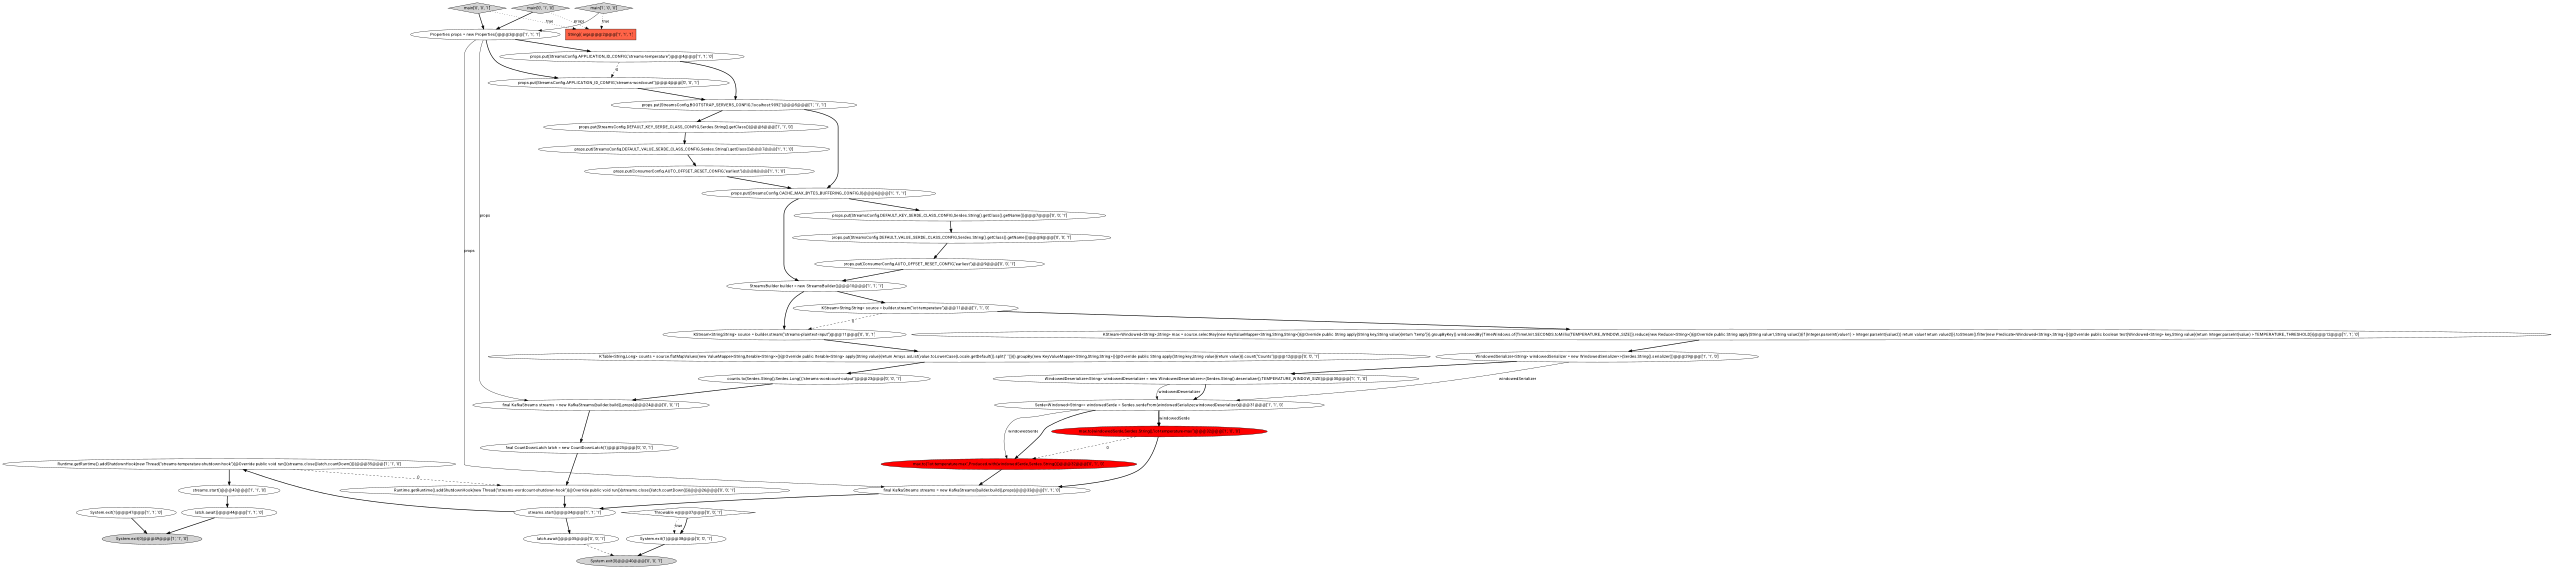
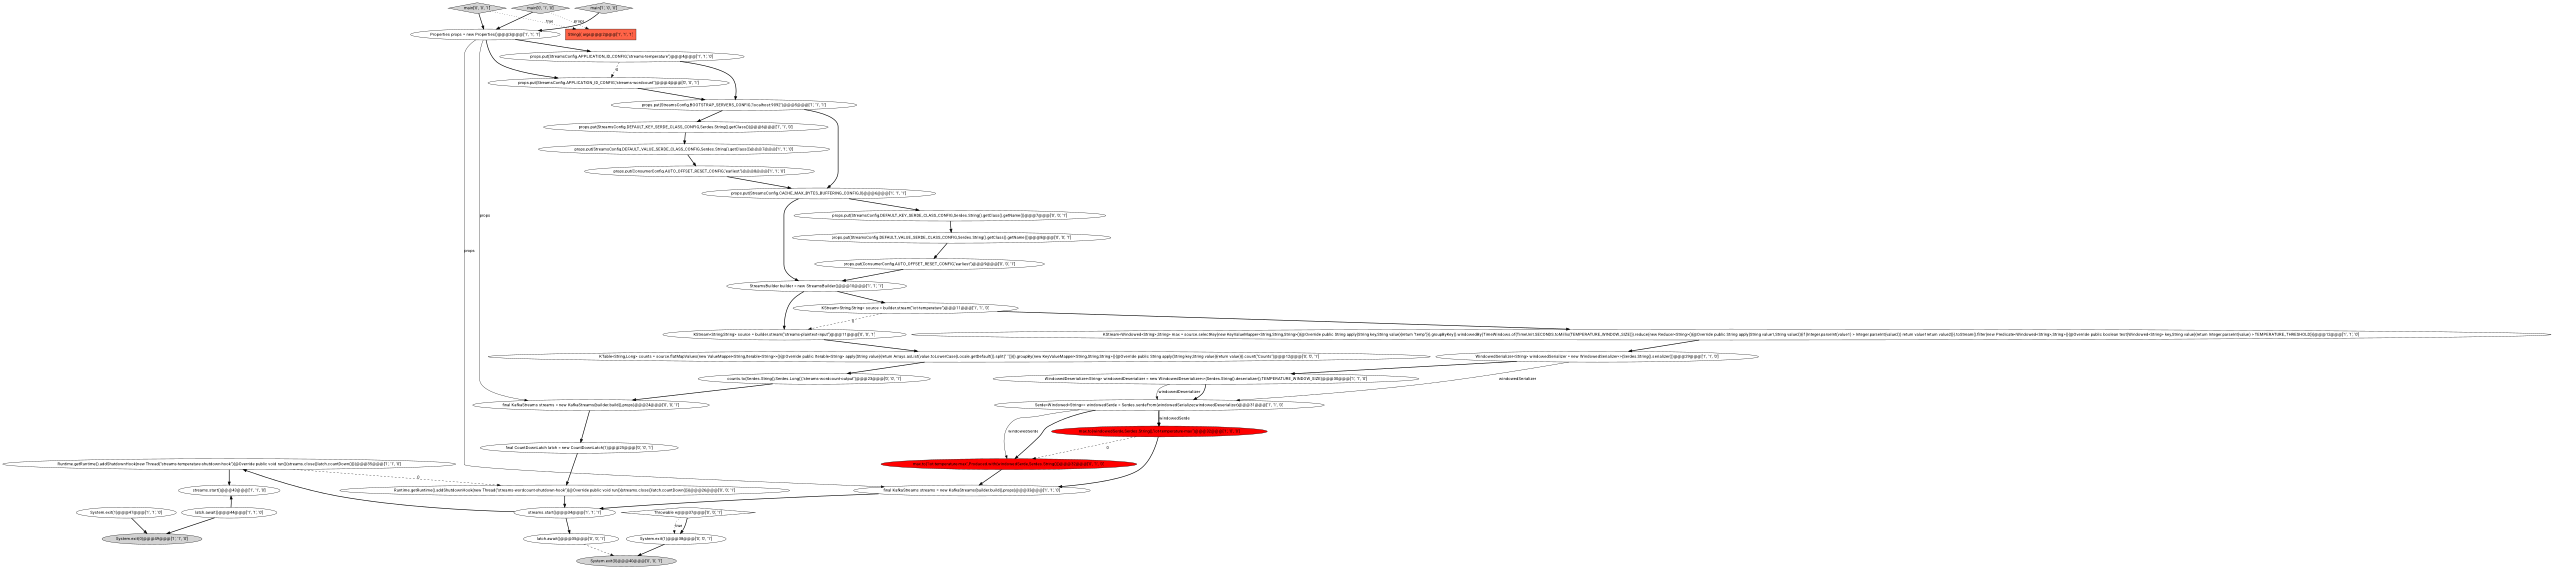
(602, 20) -> none
(572, 26) -> (572, 26)
(227, 500) -> (231, 503)
